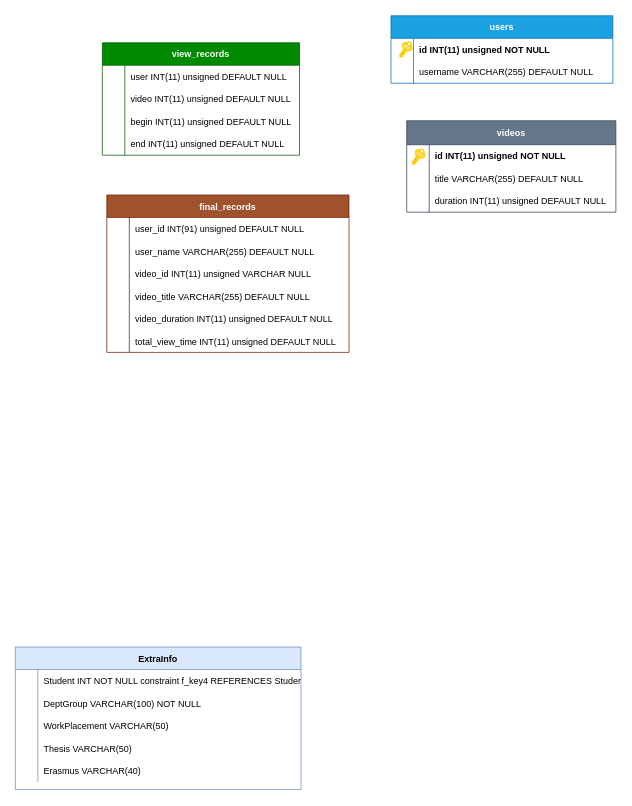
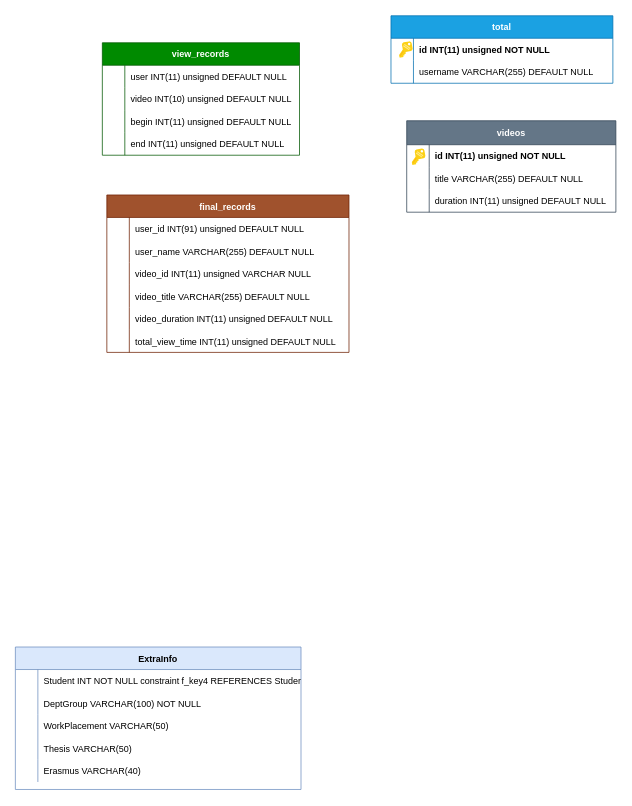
(502, 27) -> (502, 27)
(212, 99) -> (212, 99)
